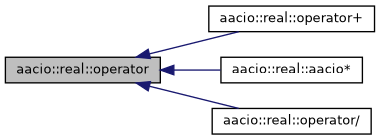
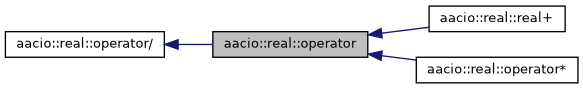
(292, 19) -> (497, 19)
(292, 70) -> (497, 70)
(194, 97) -> (195, 44)
